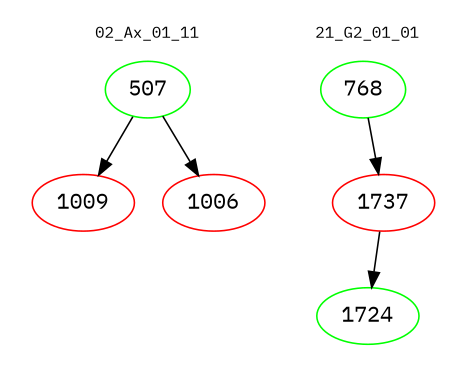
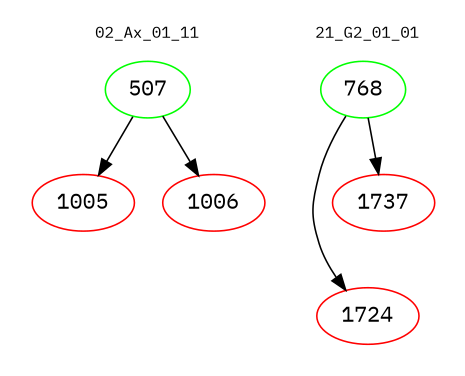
(83, 203) -> (83, 203)
(377, 252) -> (314, 196)
(368, 316) -> (368, 316)
